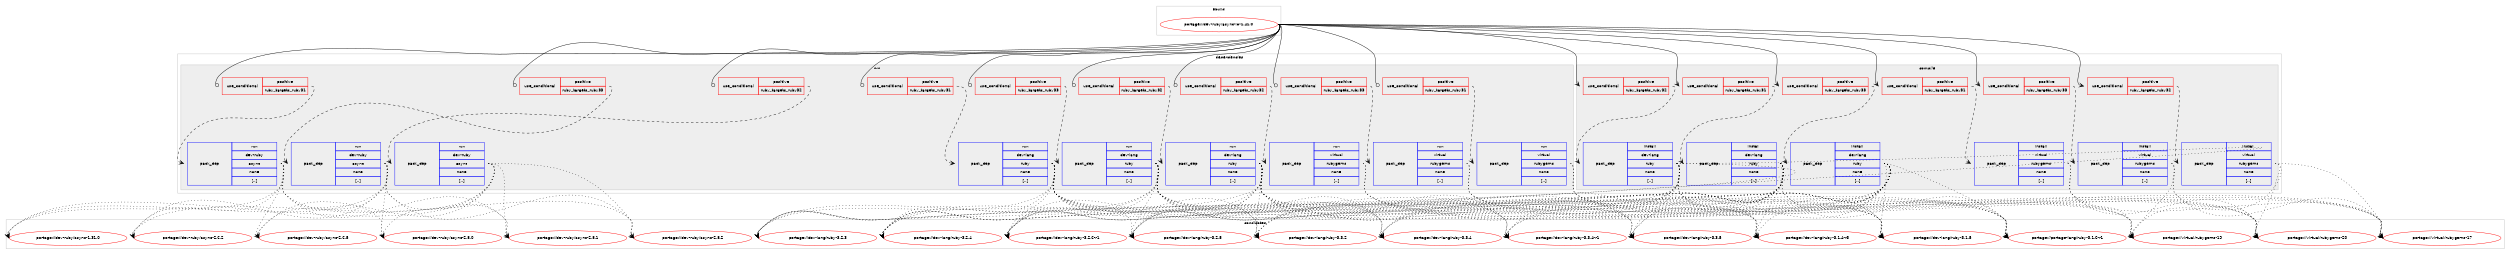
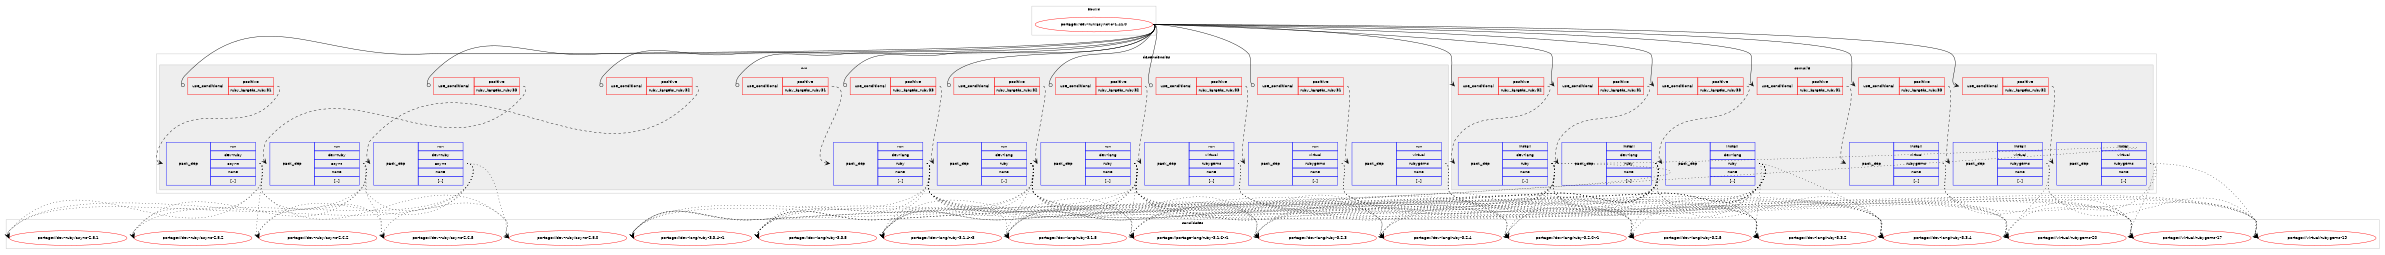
(1219, 24) -> (1094, 24)
(68, 238) -> none
